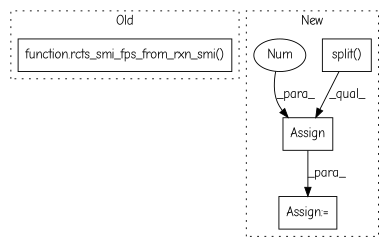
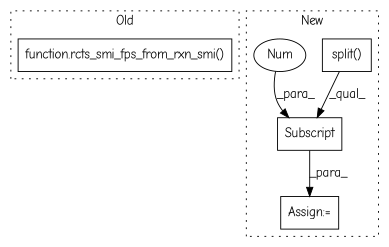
(308, 134) -> (310, 134)
